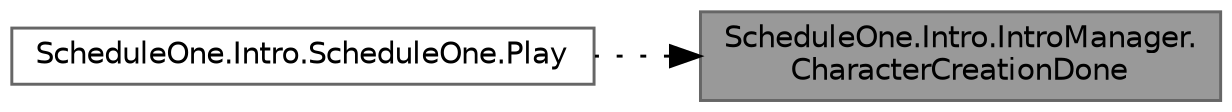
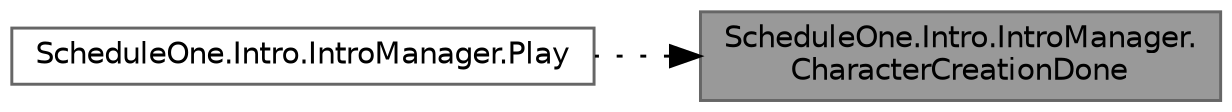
(303, 56) -> (303, 56)
